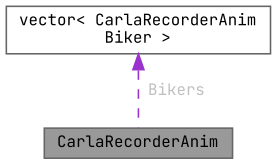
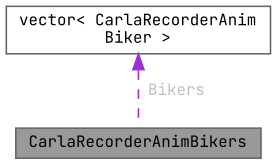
(138, 143) -> (138, 143)
